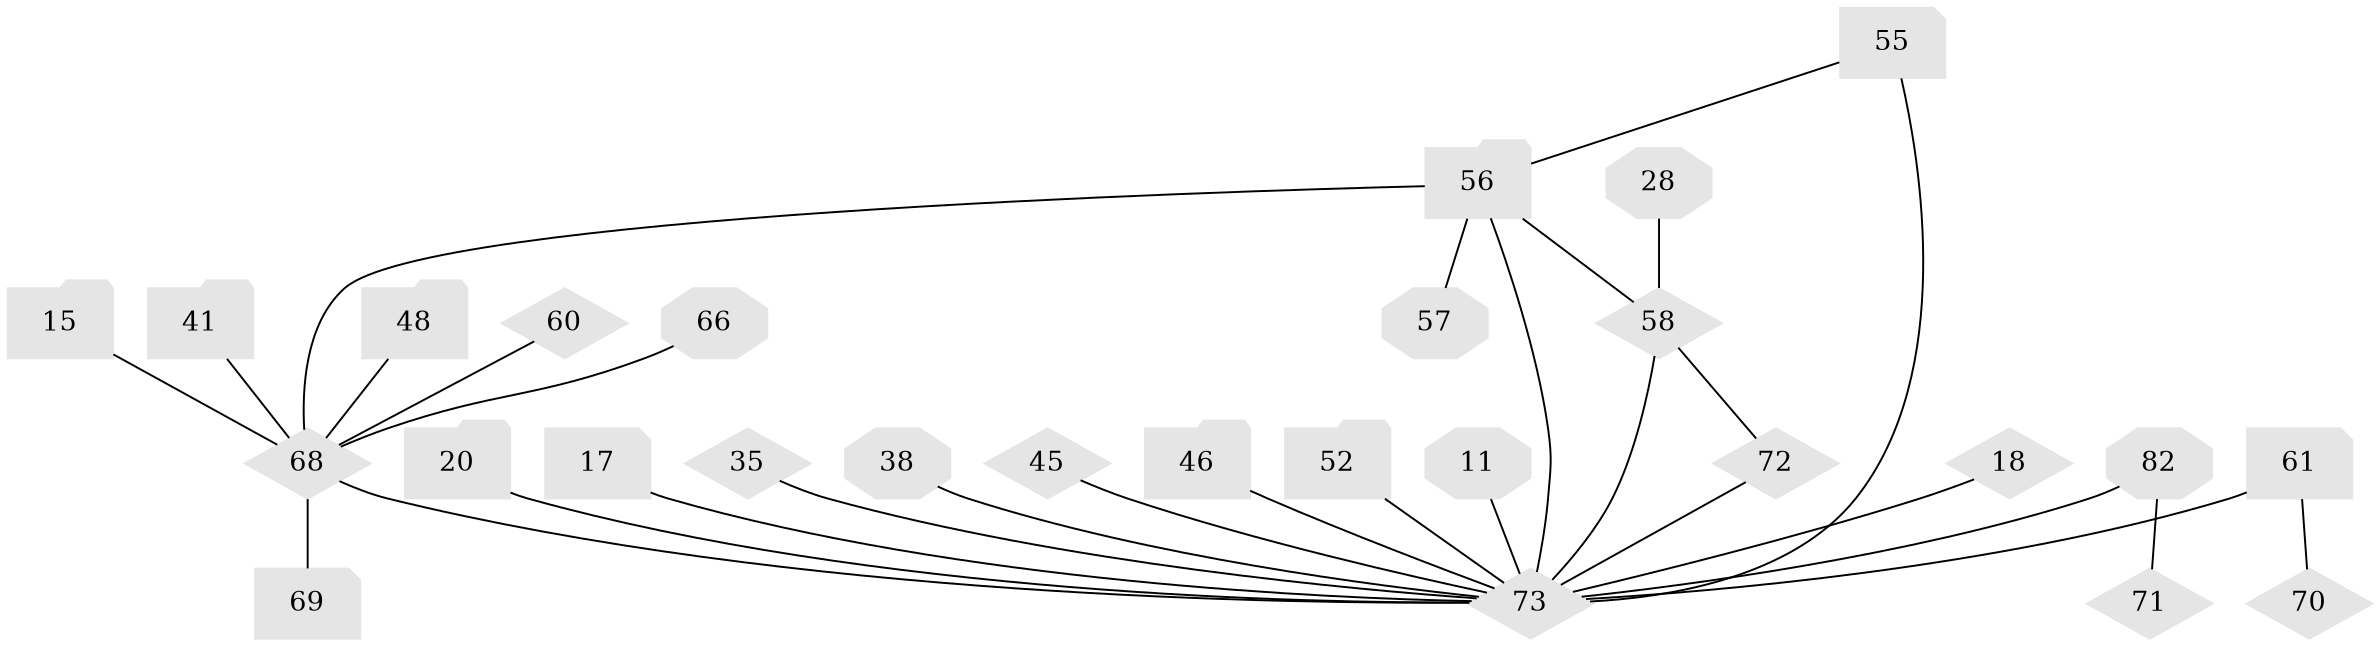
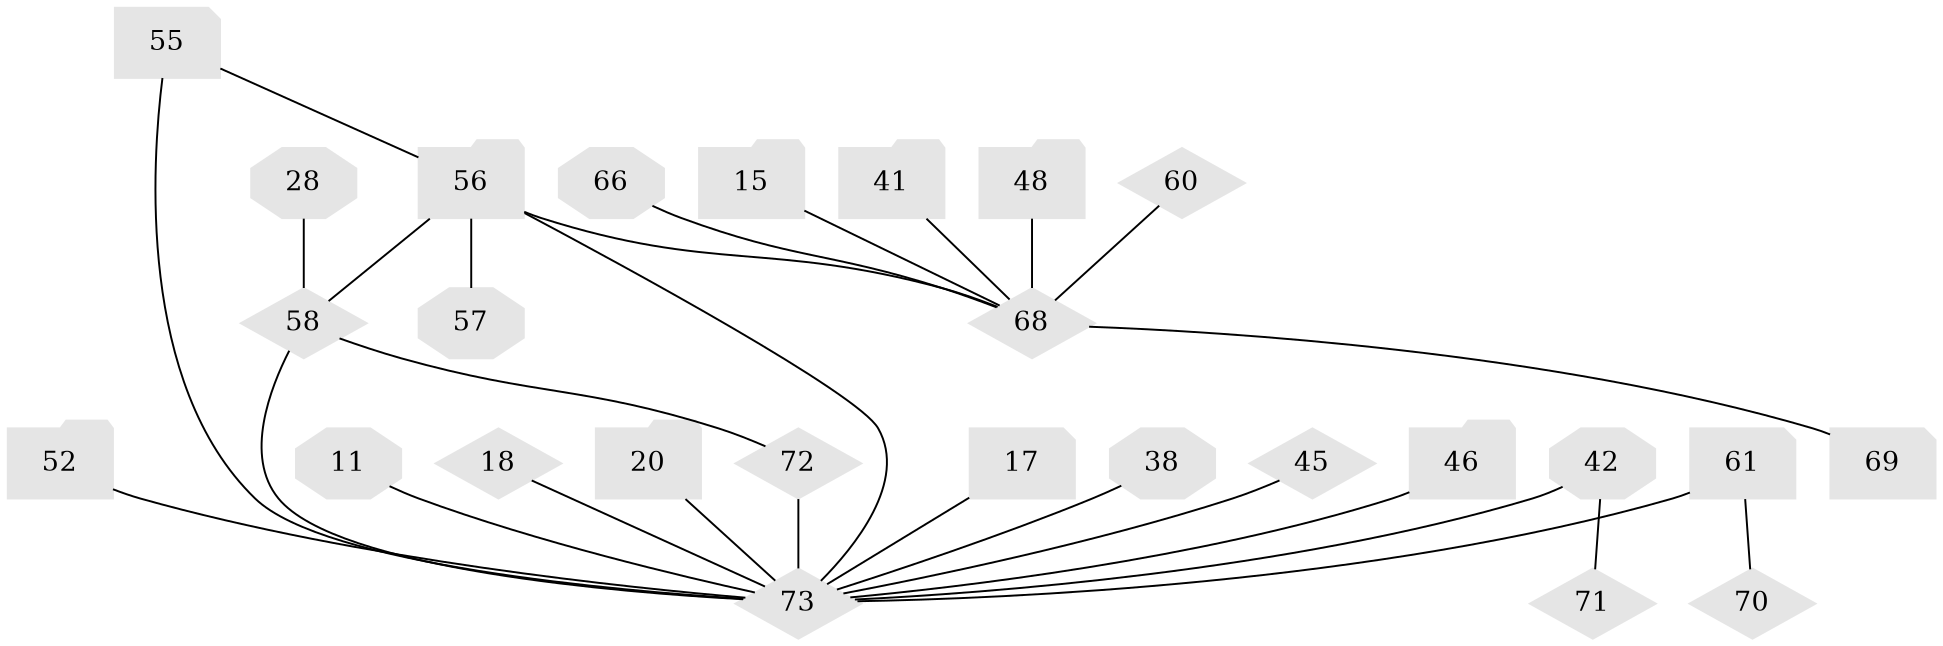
(748, 463) -> none
(2159, 463) -> (1603, 463)
(815, 570) -> none
